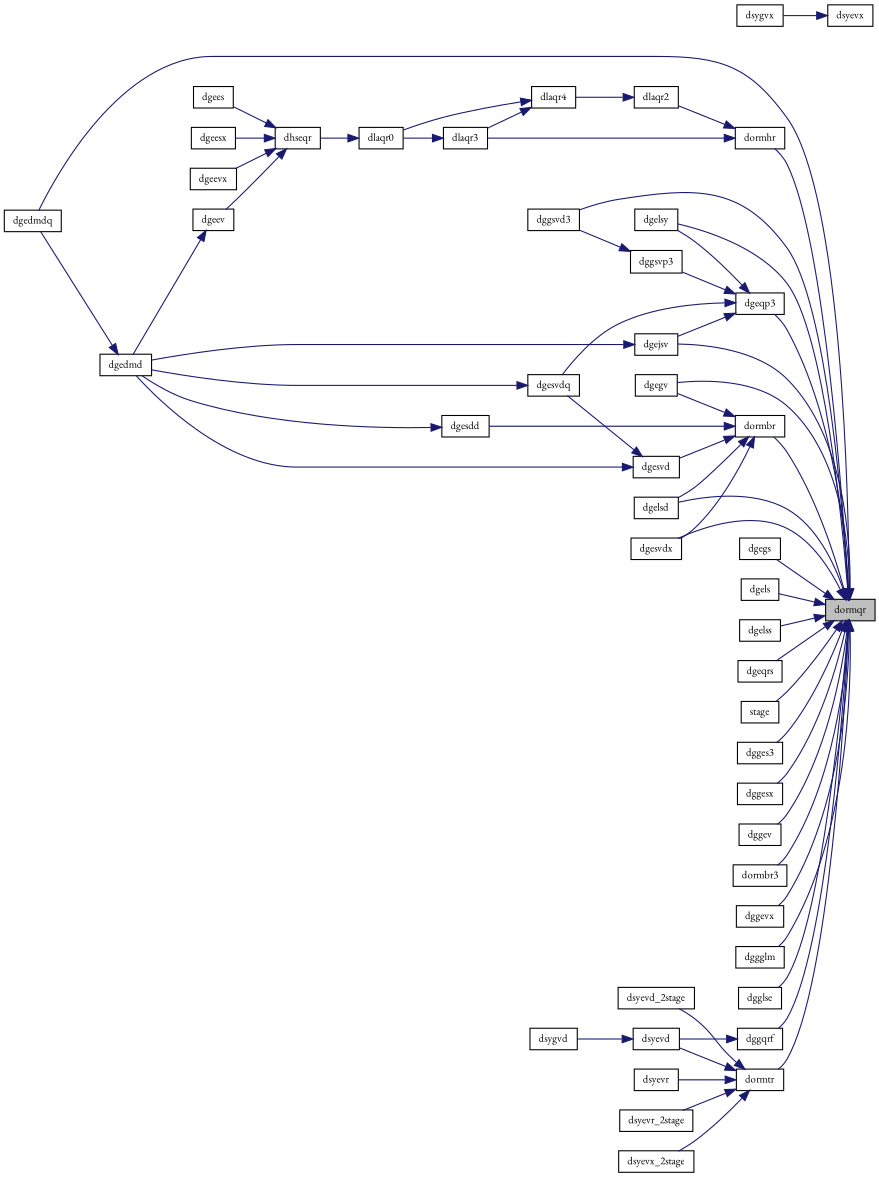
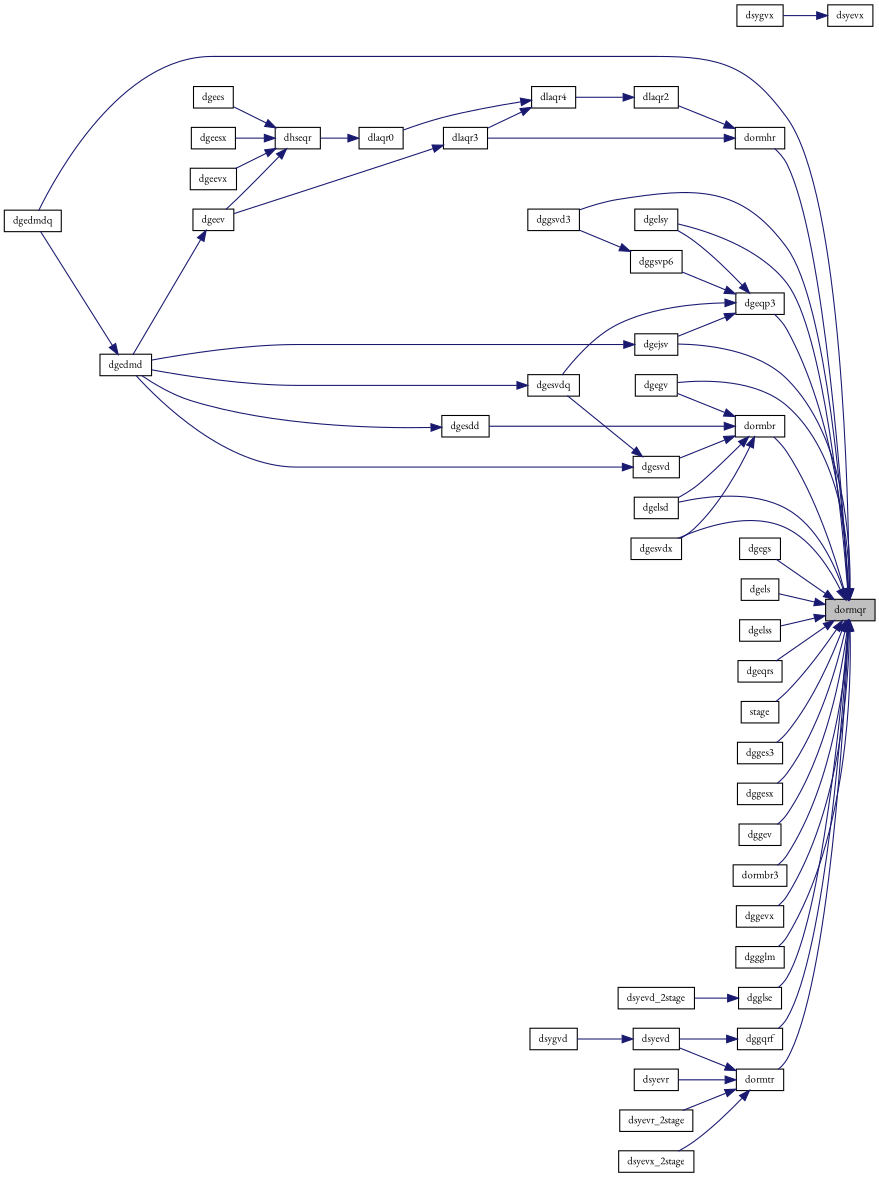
(418, 138) -> (334, 181)
(656, 262) -> (656, 262)
(708, 1031) -> (711, 998)
